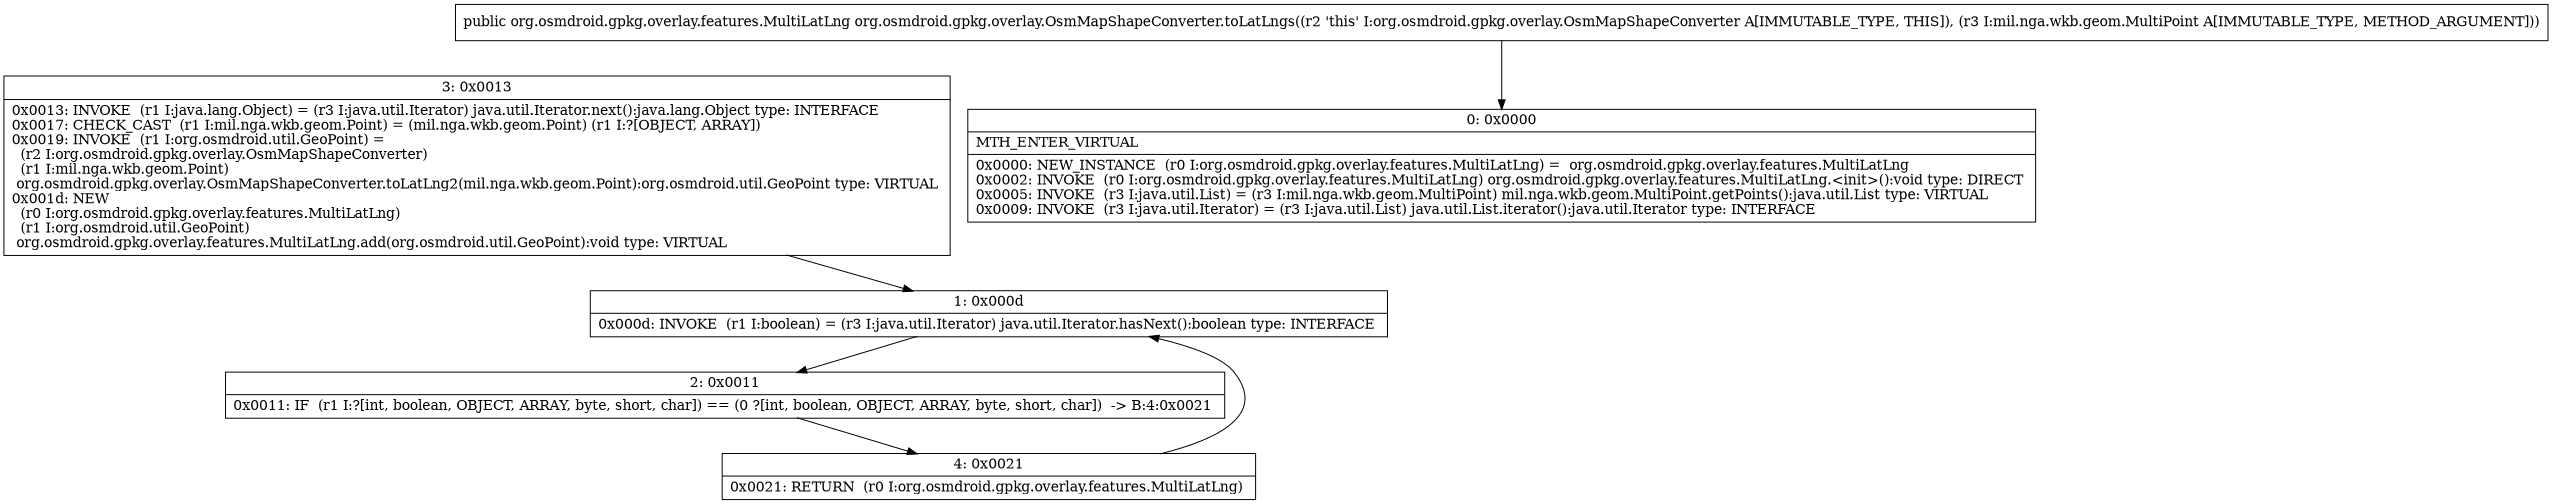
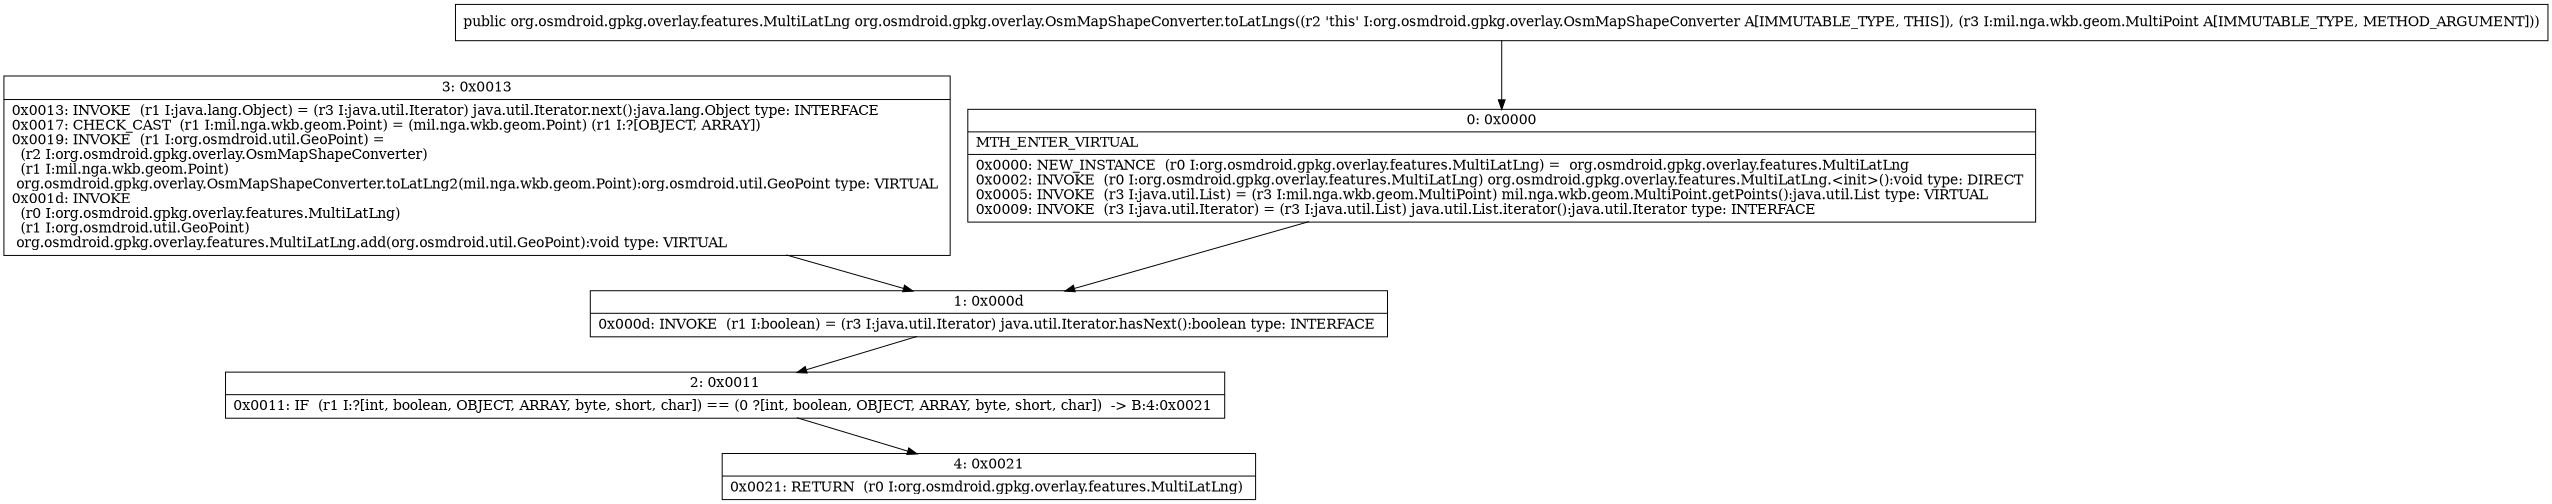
(65, 199) -> (76, 199)
(1244, 396) -> (1192, 255)
